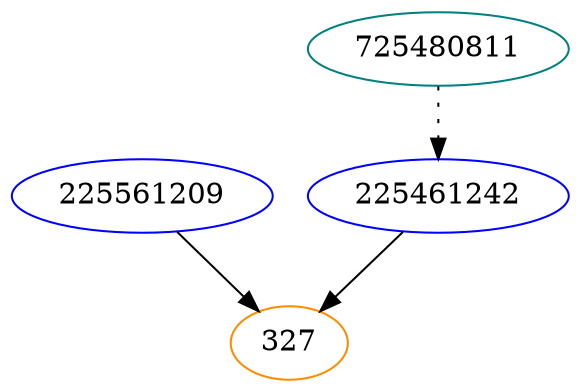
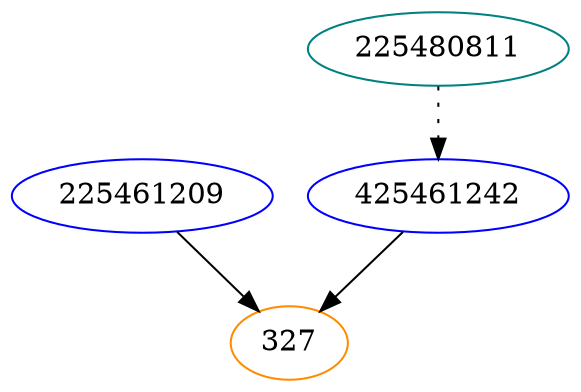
(438, 49) -> (438, 49)
(142, 196) -> (142, 196)
(438, 196) -> (438, 196)
